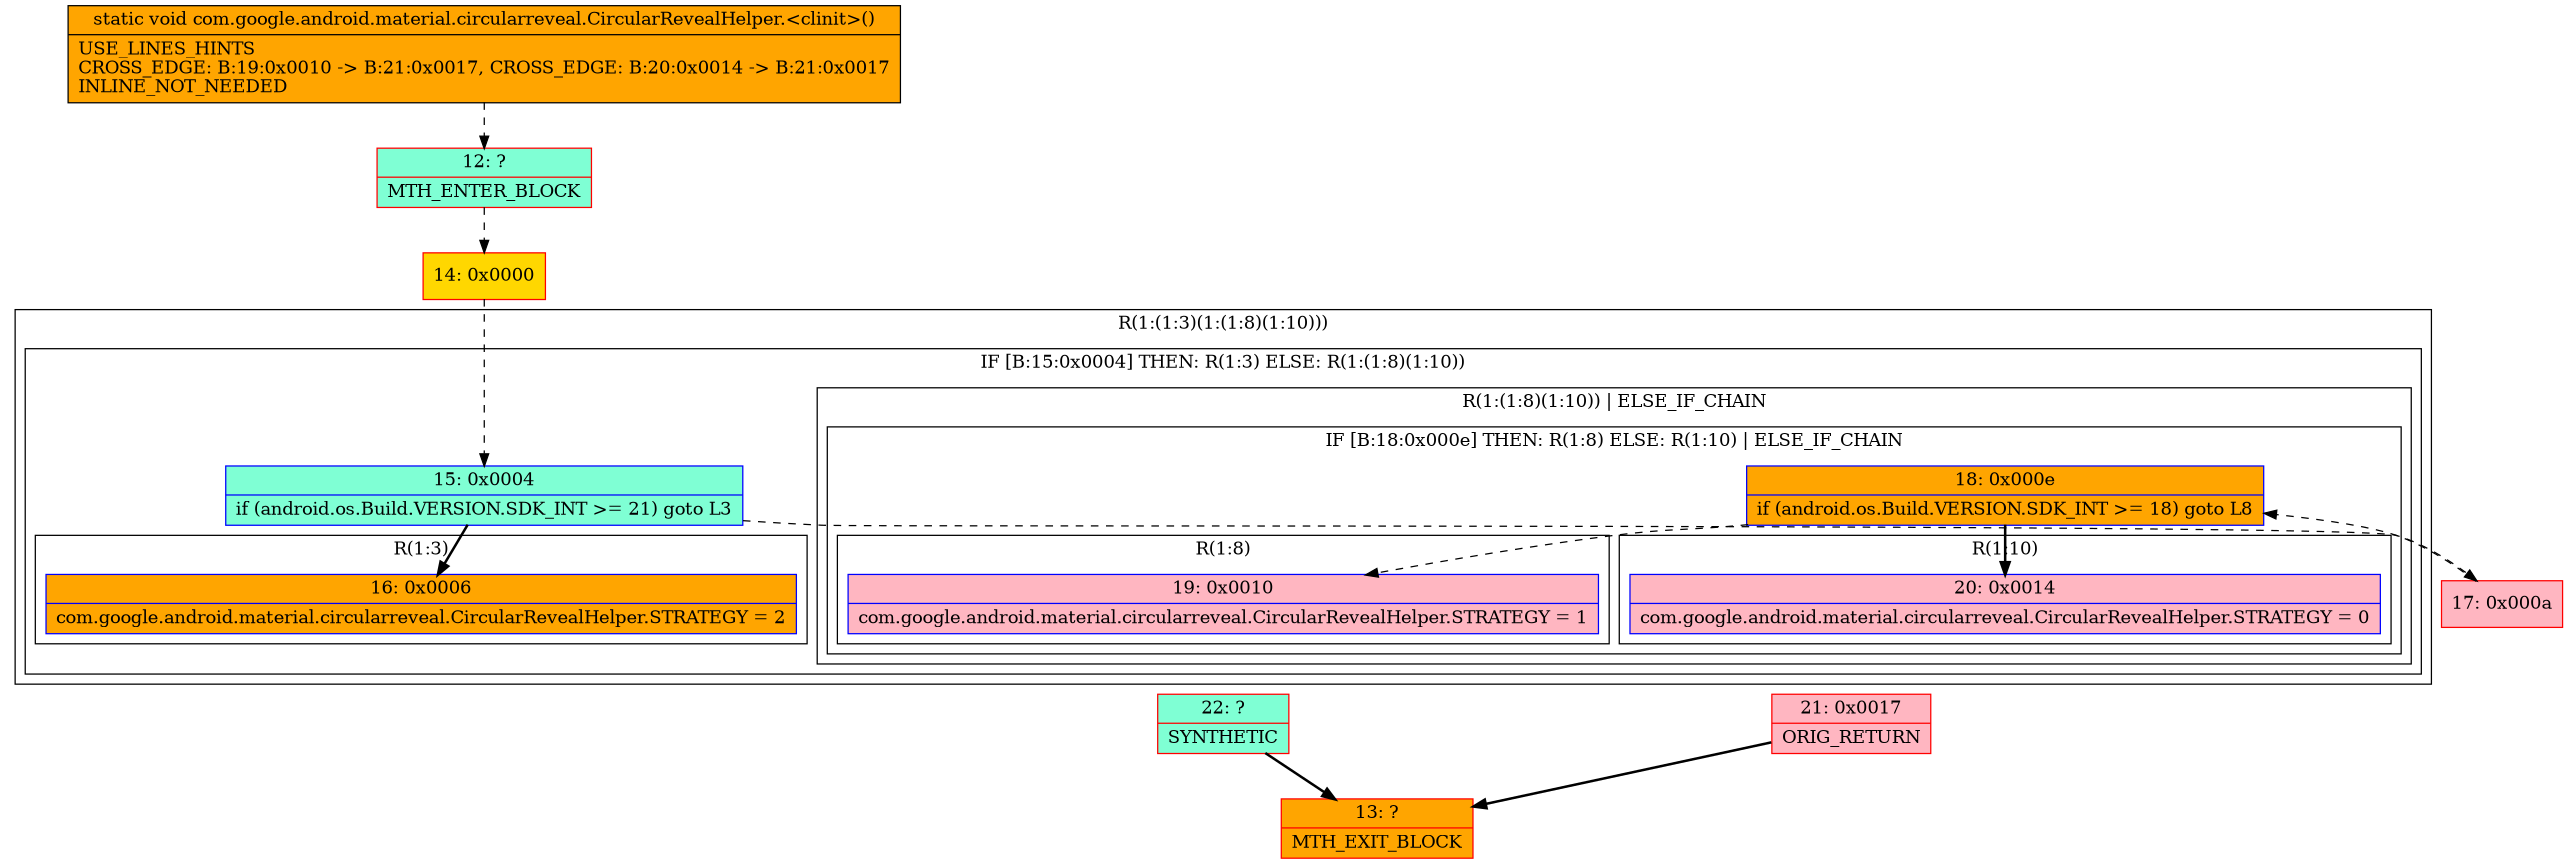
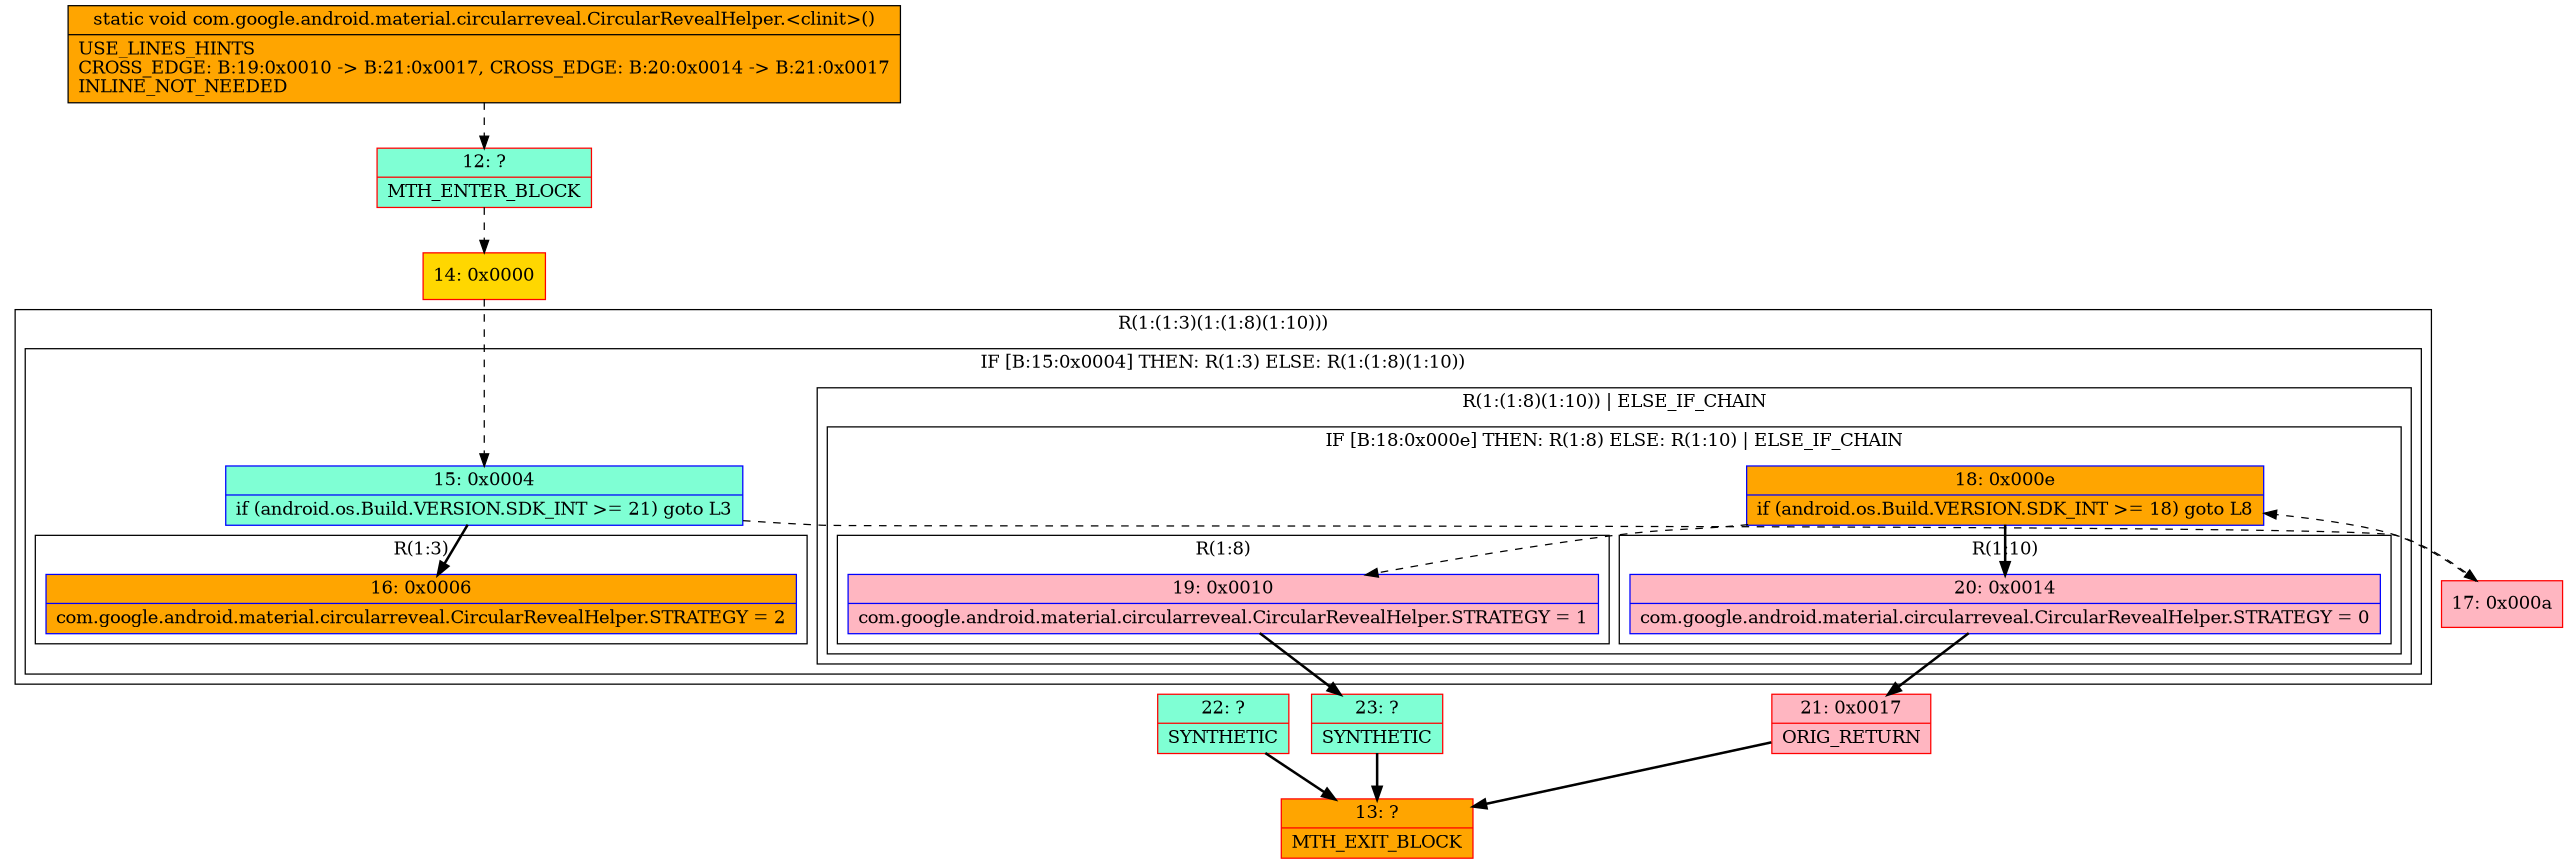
none -> (1933, 660)
none -> (1377, 724)
